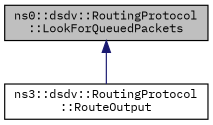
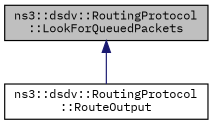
(106, 23) -> (106, 23)
